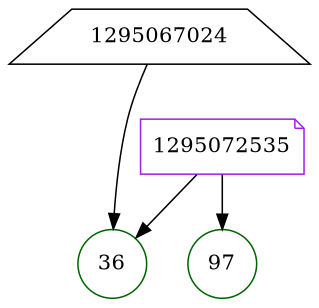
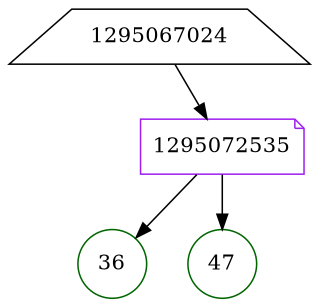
(124, 137) -> (187, 85)
(222, 264) -> (222, 264)
